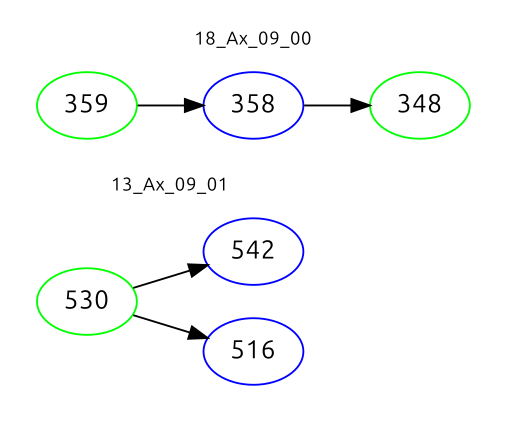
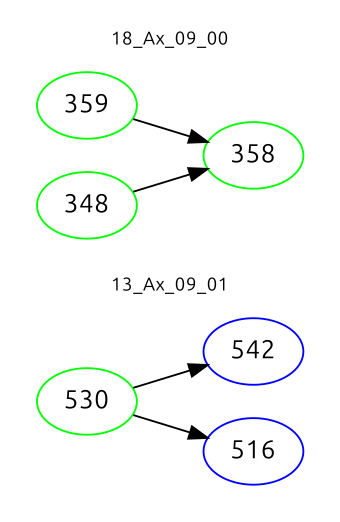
(253, 105) -> (253, 155)
(328, 105) -> (161, 183)
